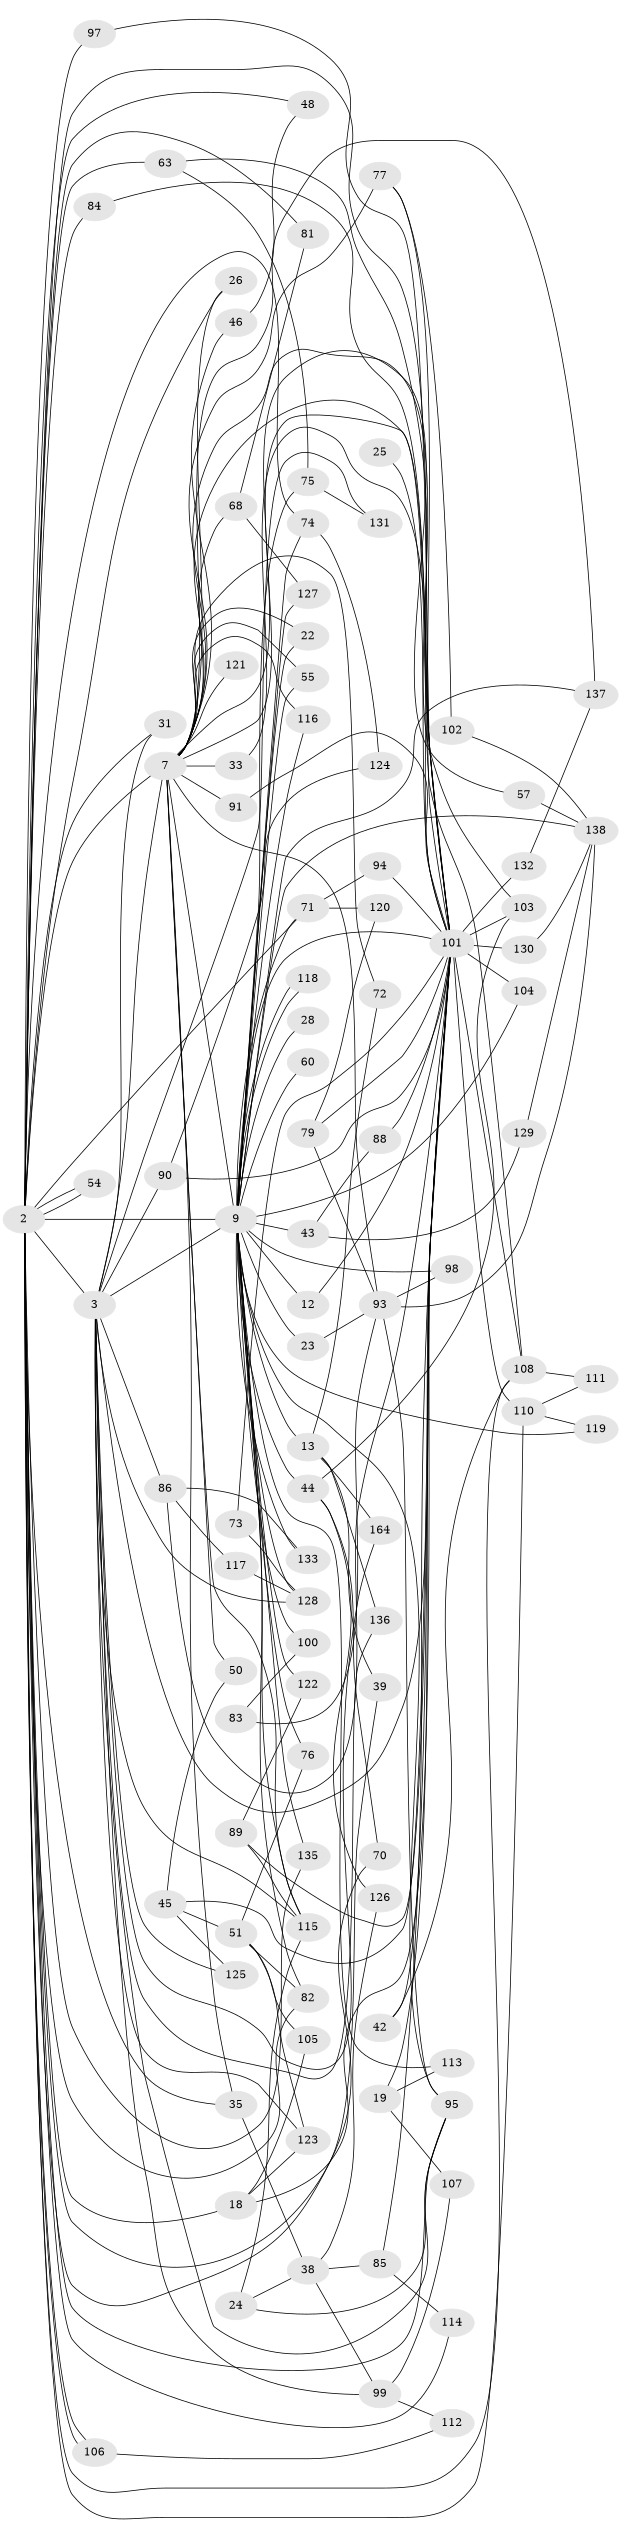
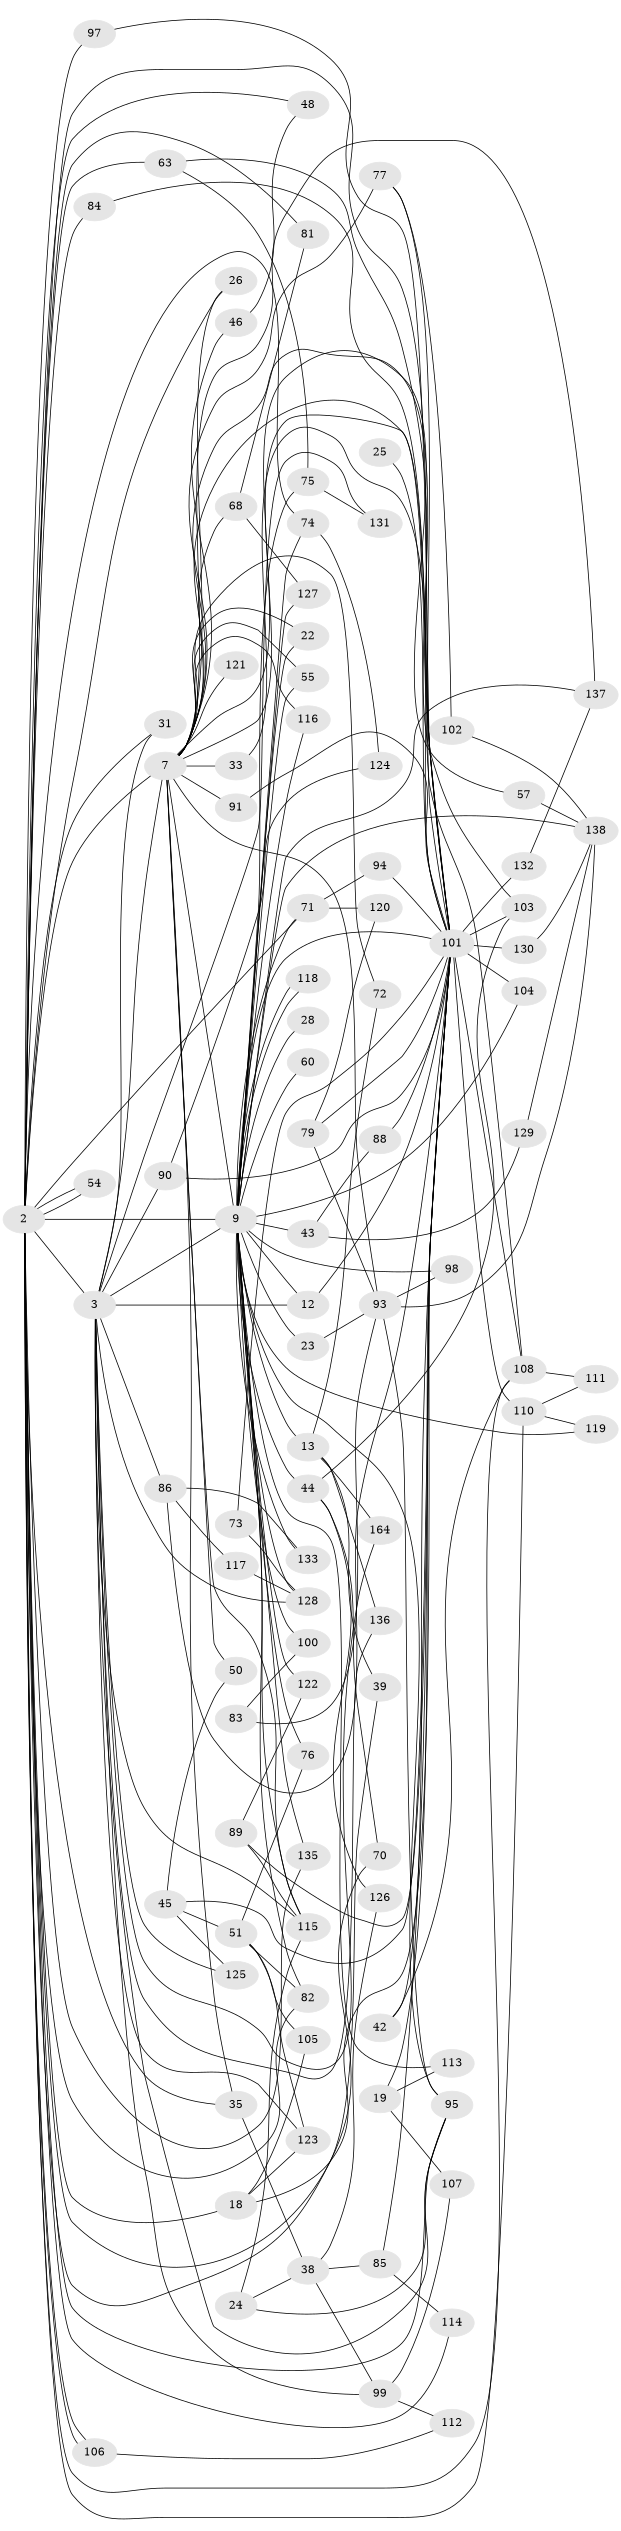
(393, 1732) -> (201, 1305)
